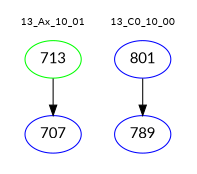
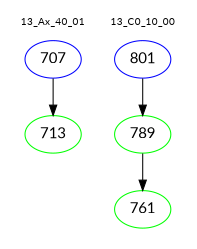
(53, 22) -> (53, 22)
(53, 92) -> (53, 92)
(143, 134) -> (143, 134)
none -> (143, 209)
